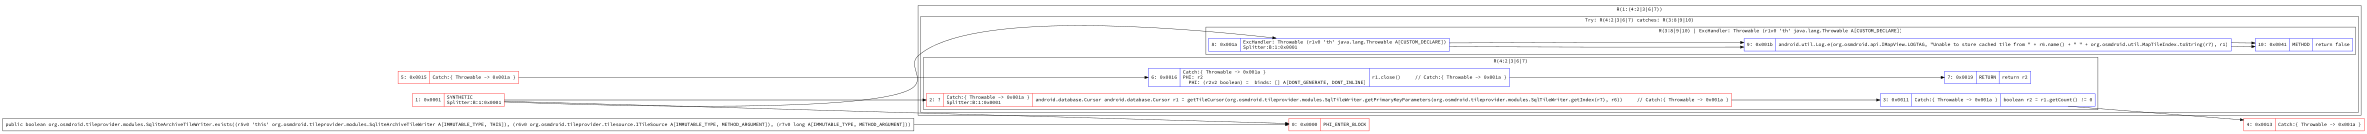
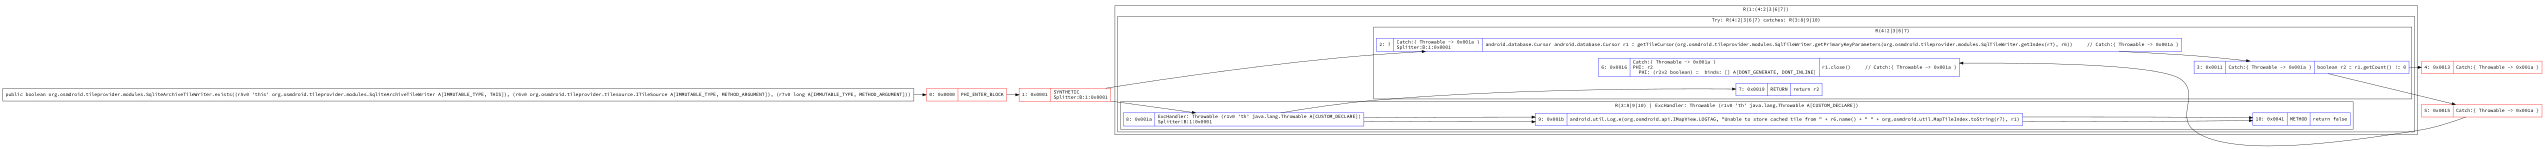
(1725, 77) -> (1506, 92)
none -> (2390, 89)
(1329, 100) -> (1779, 45)
(895, 112) -> (1011, 95)
